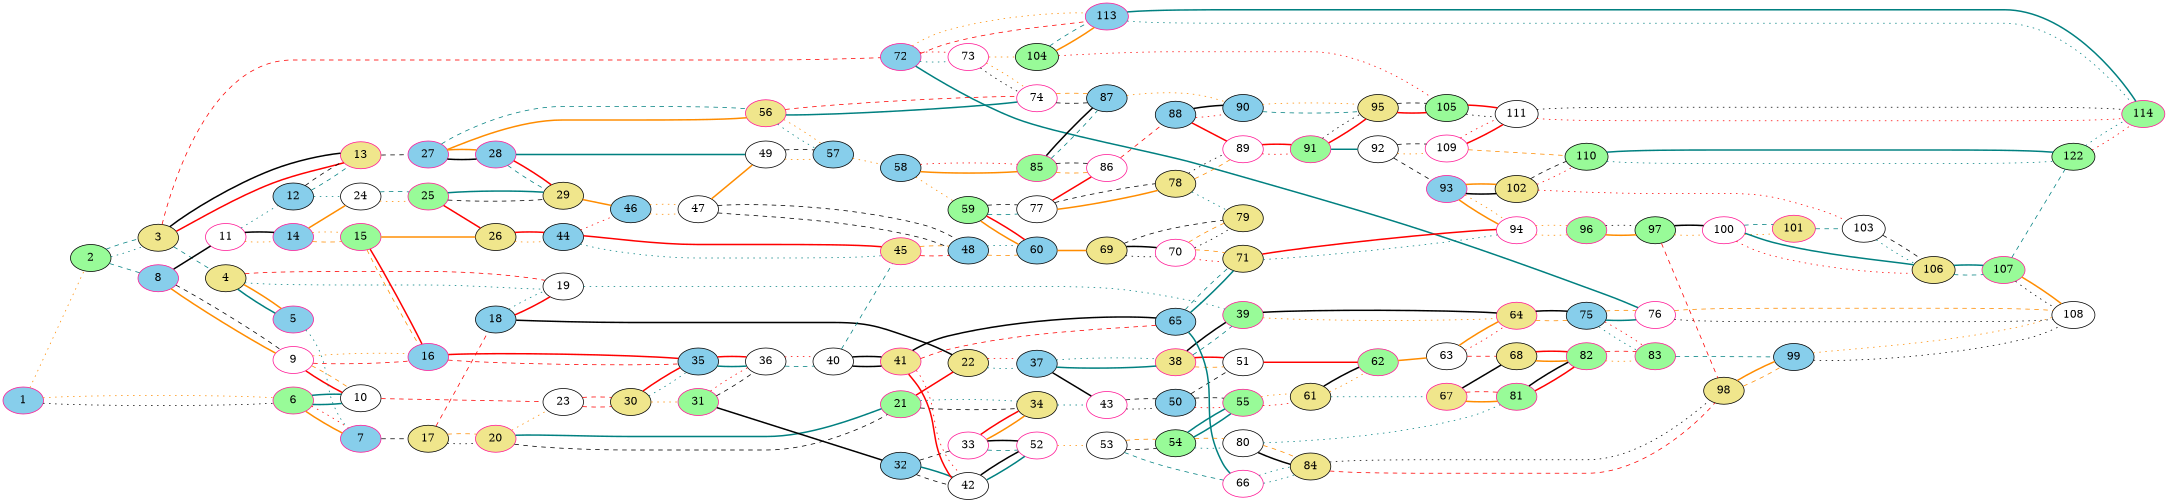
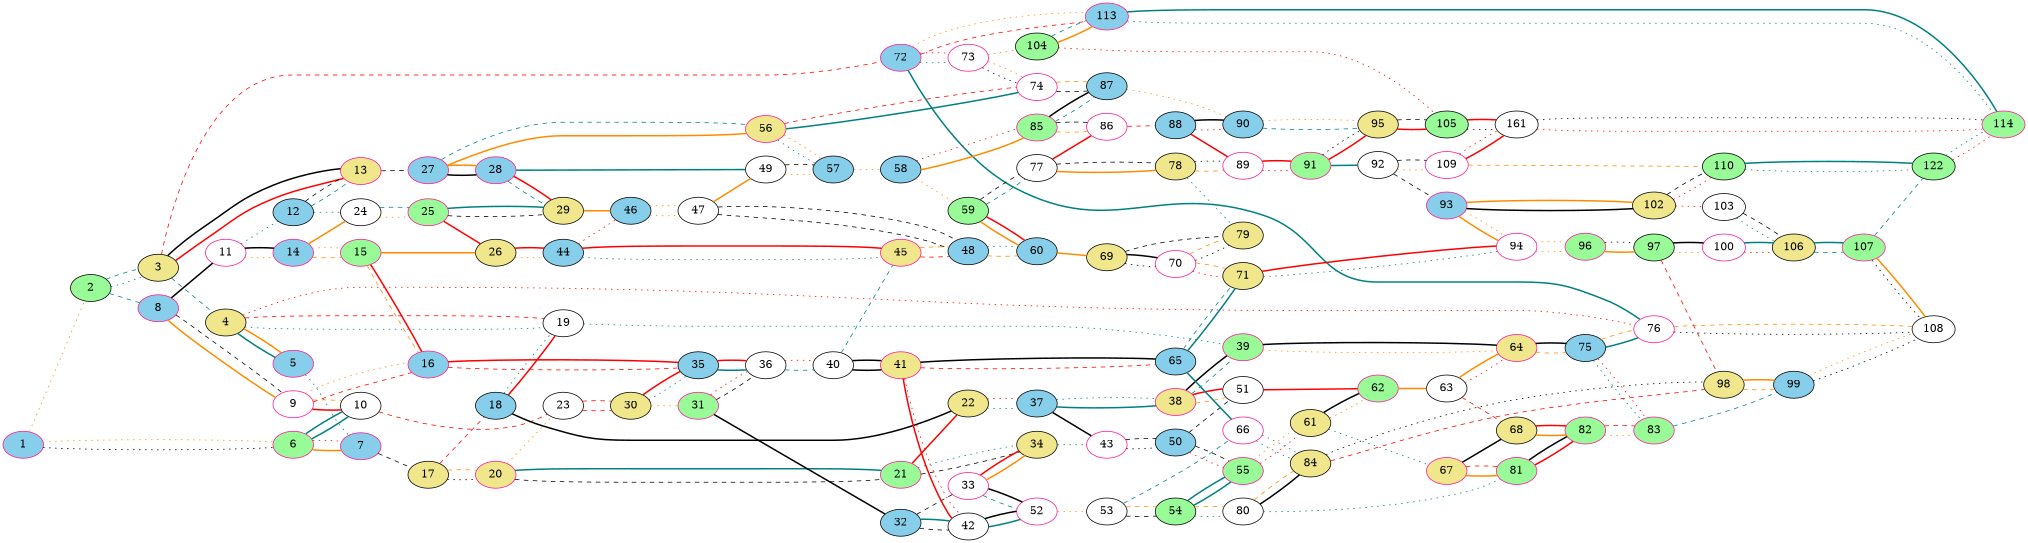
(1517, 114) -> (1517, 124)
(1794, 229) -> none
none -> (937, 302)
